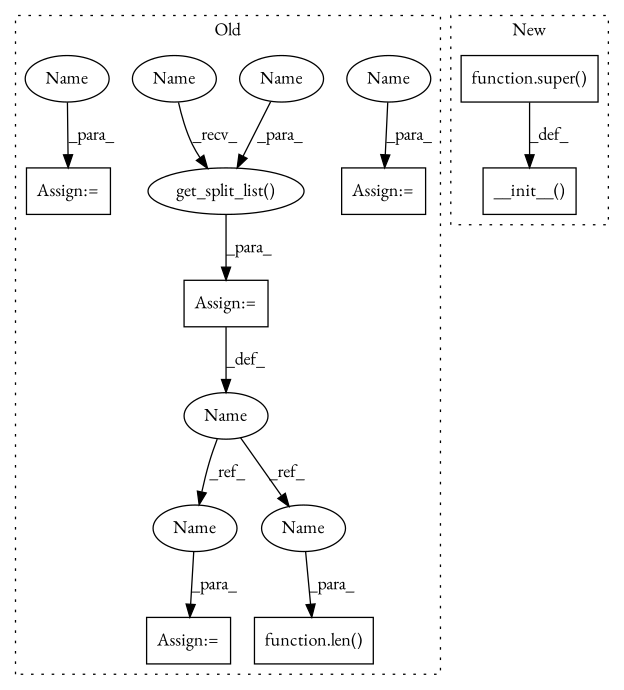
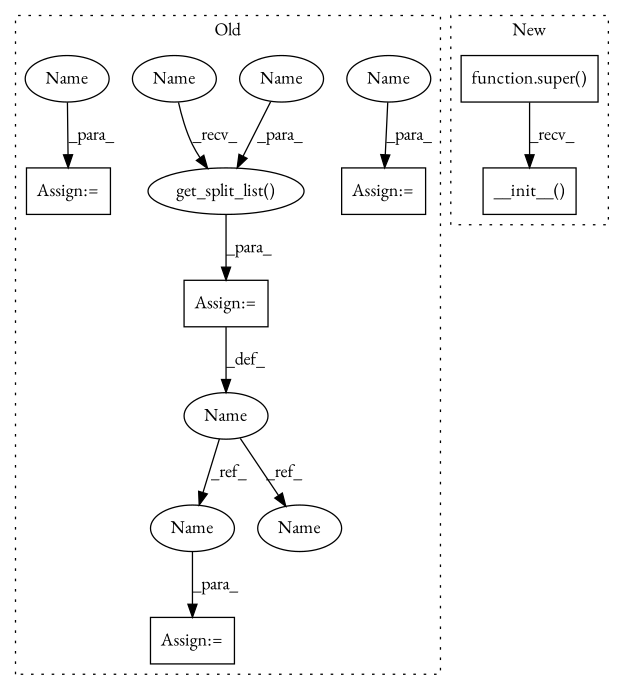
(550, 135) -> (552, 135)
(314, 641) -> none
